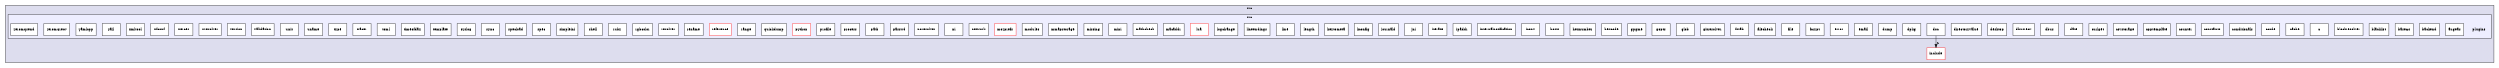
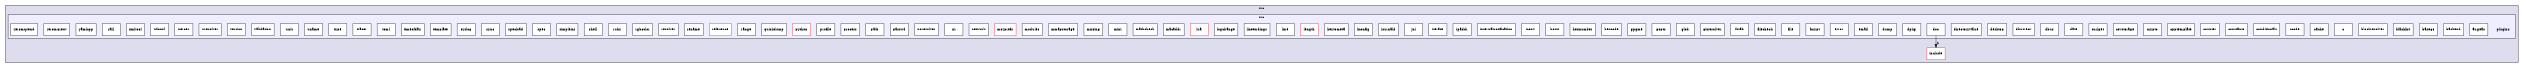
(1309, 30) -> (1309, 30)
none -> (2152, 30)
